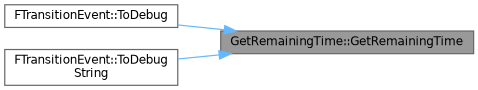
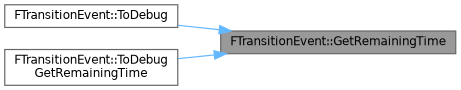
(347, 42) -> (338, 42)
(91, 67) -> (91, 67)
